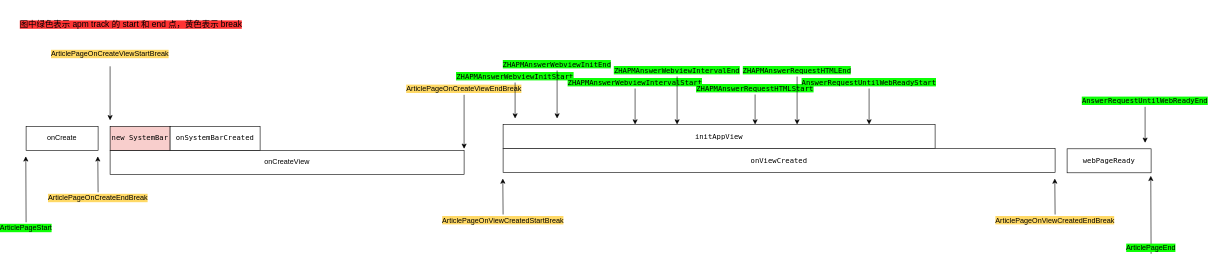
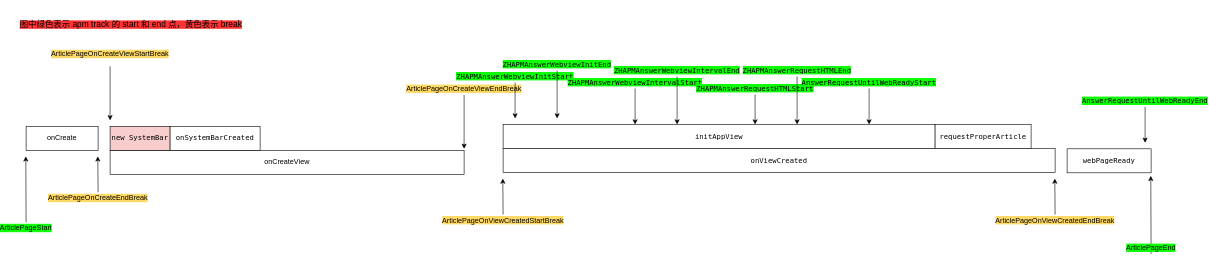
none -> (983, 137)
